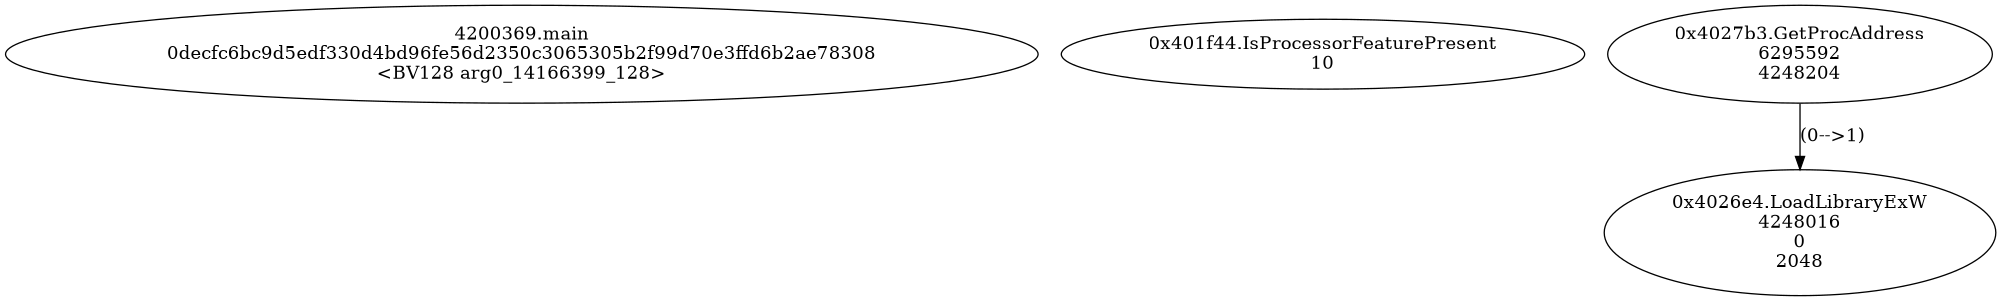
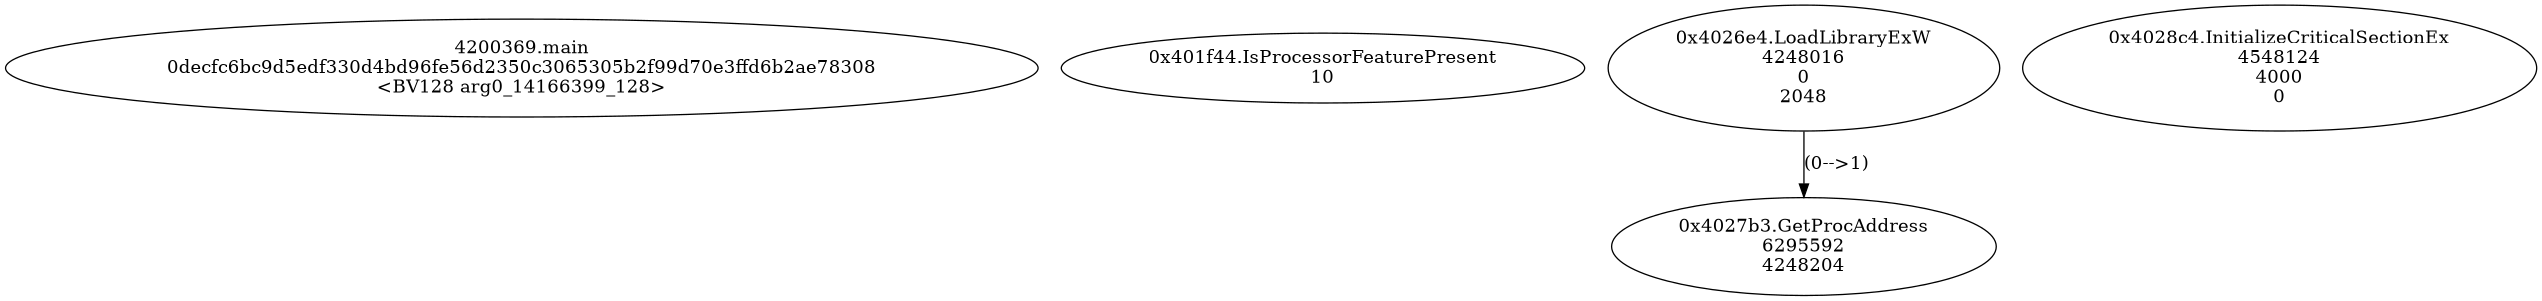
none -> (2280, 68)
(1800, 130) -> (1804, 158)
